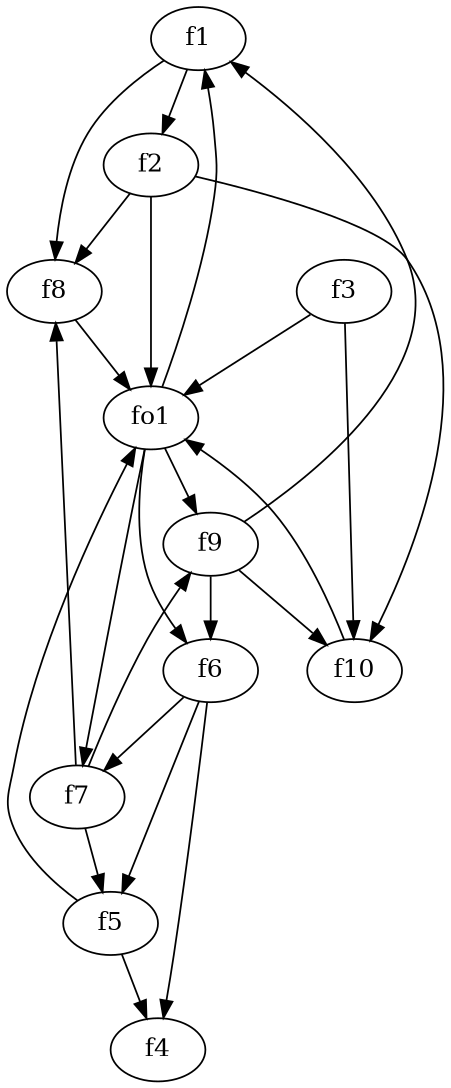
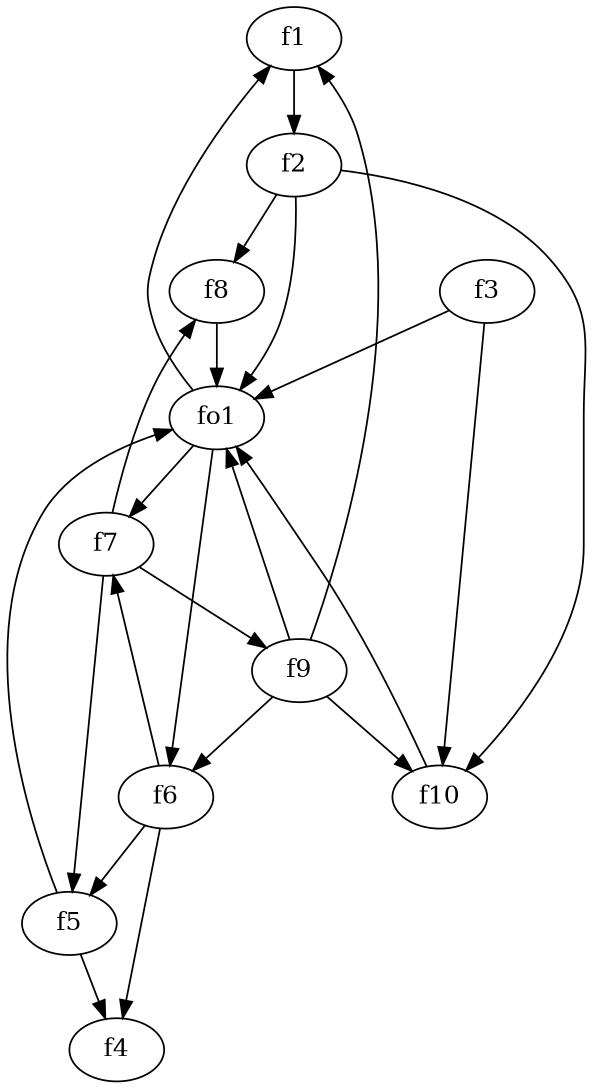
(86, 136) -> none
(177, 473) -> (261, 553)
